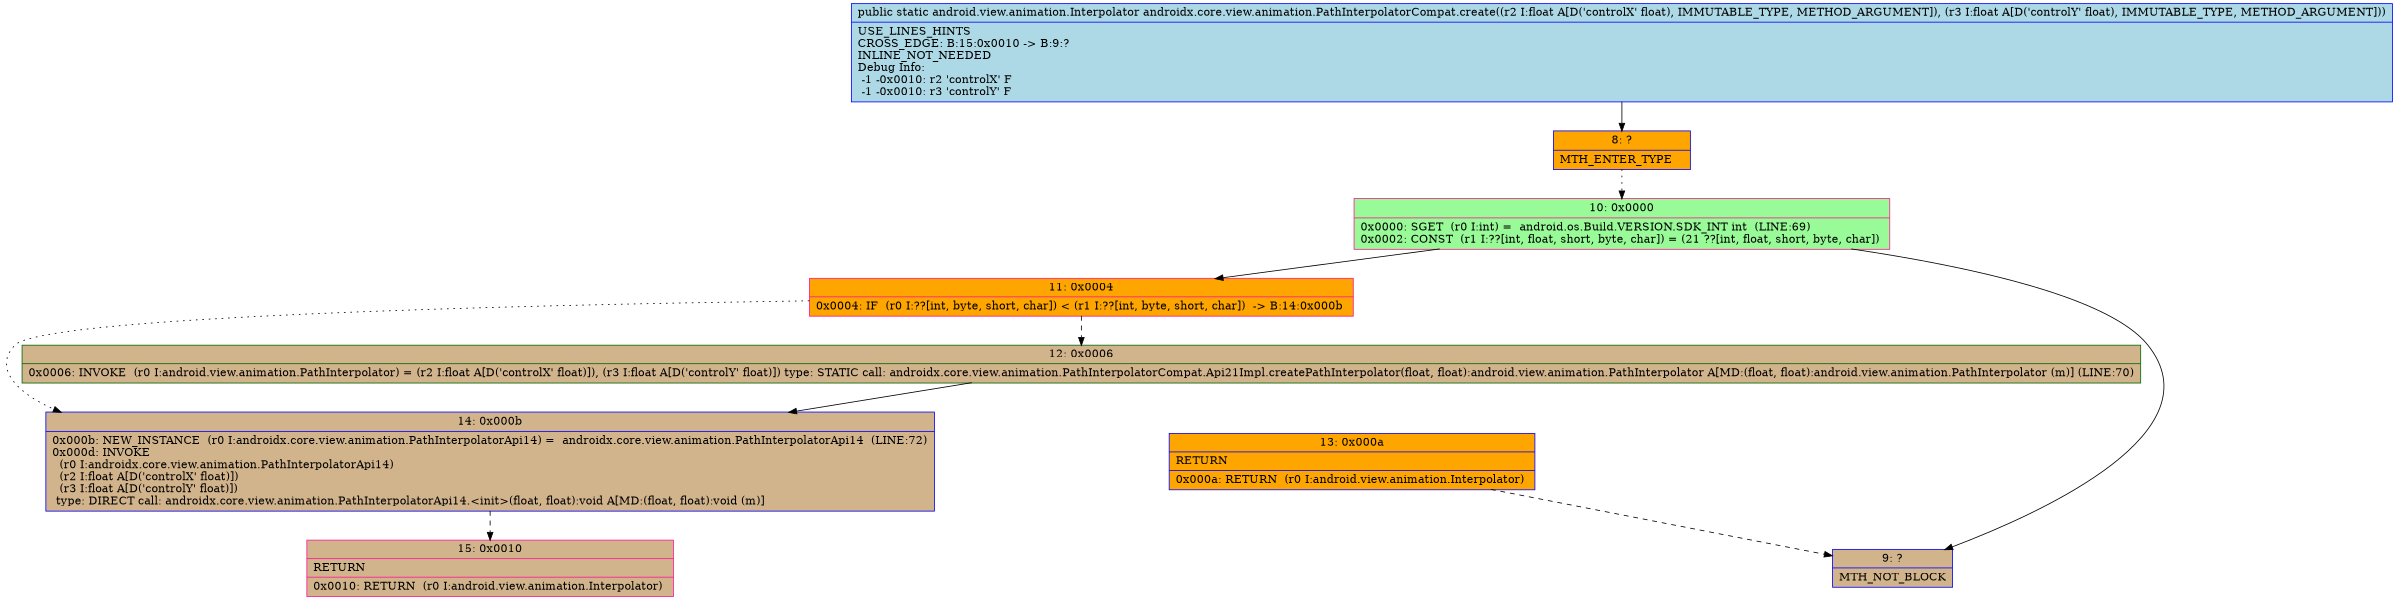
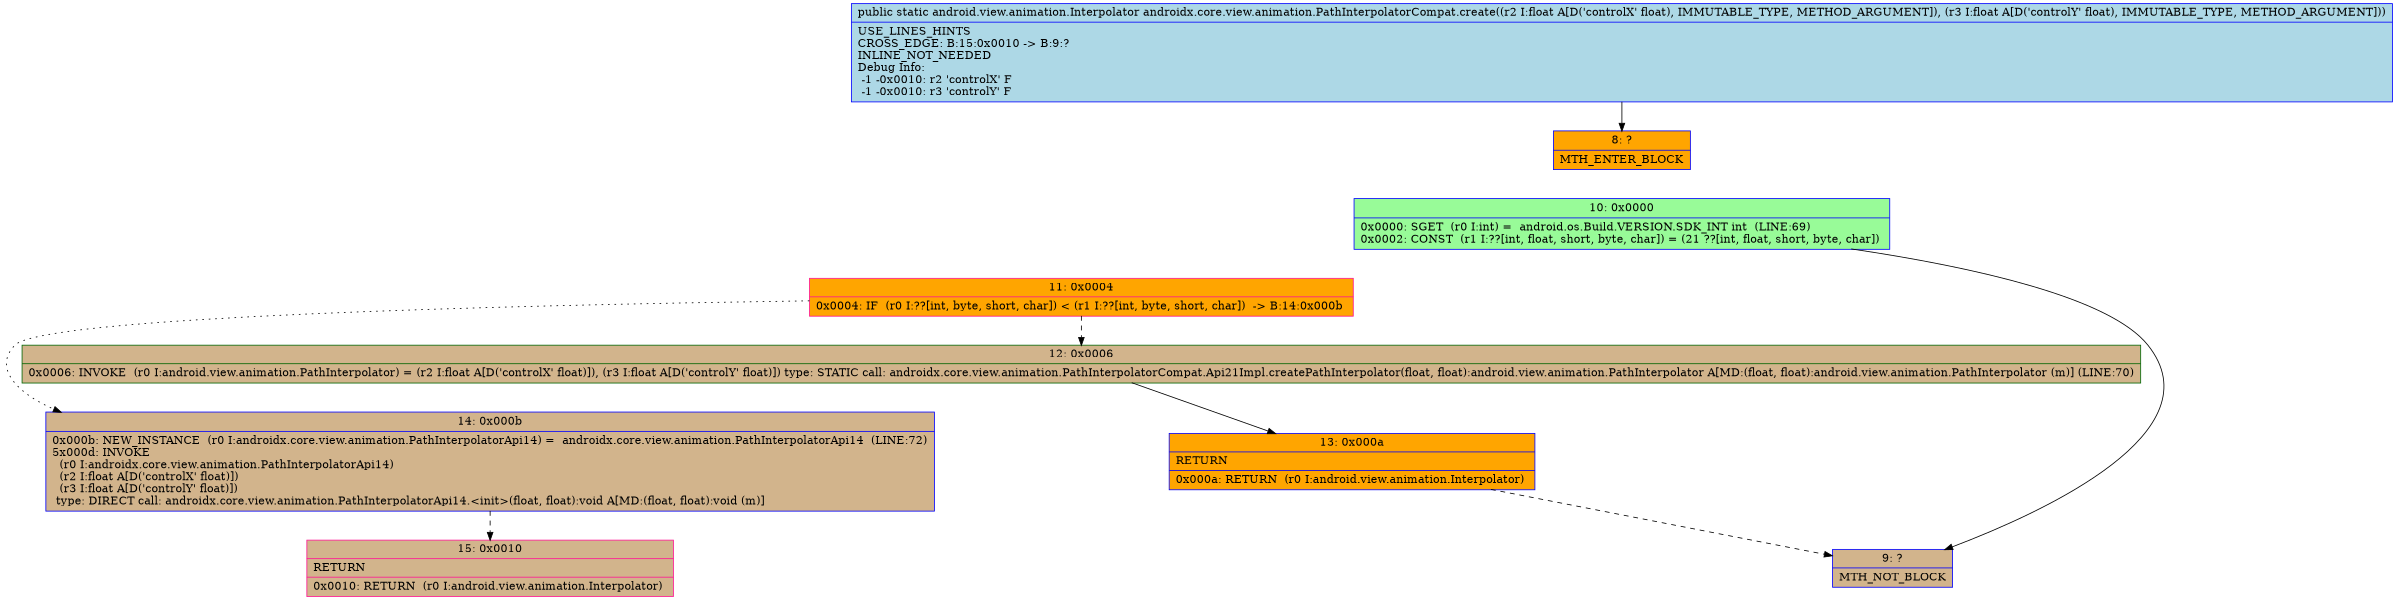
(1616, 160) -> (1622, 160)
(1622, 180) -> none
(1622, 224) -> (1622, 224)
(1331, 263) -> none
(884, 397) -> (1200, 407)
(105, 453) -> (105, 453)
